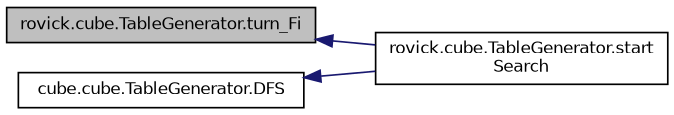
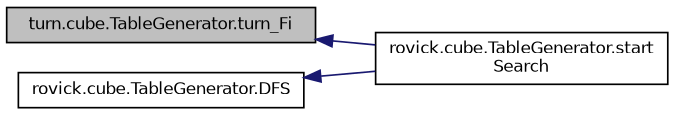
(161, 25) -> (161, 25)
(161, 90) -> (161, 90)
